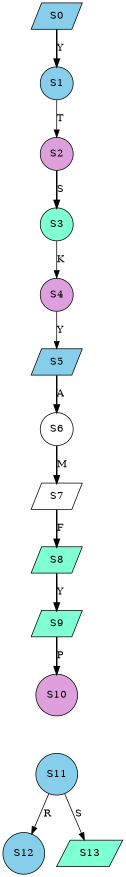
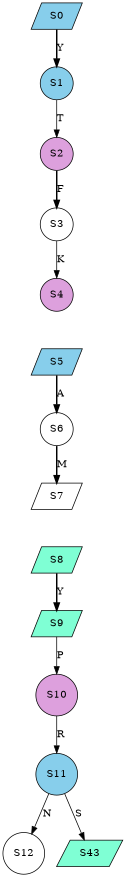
(60, 189) -> (60, 189)
(57, 224) -> (57, 224)
(57, 326) -> none
(57, 524) -> none
(57, 652) -> (57, 652)
none -> (57, 731)
(48, 814) -> (48, 814)
(24, 853) -> (24, 853)
(90, 853) -> (90, 853)
